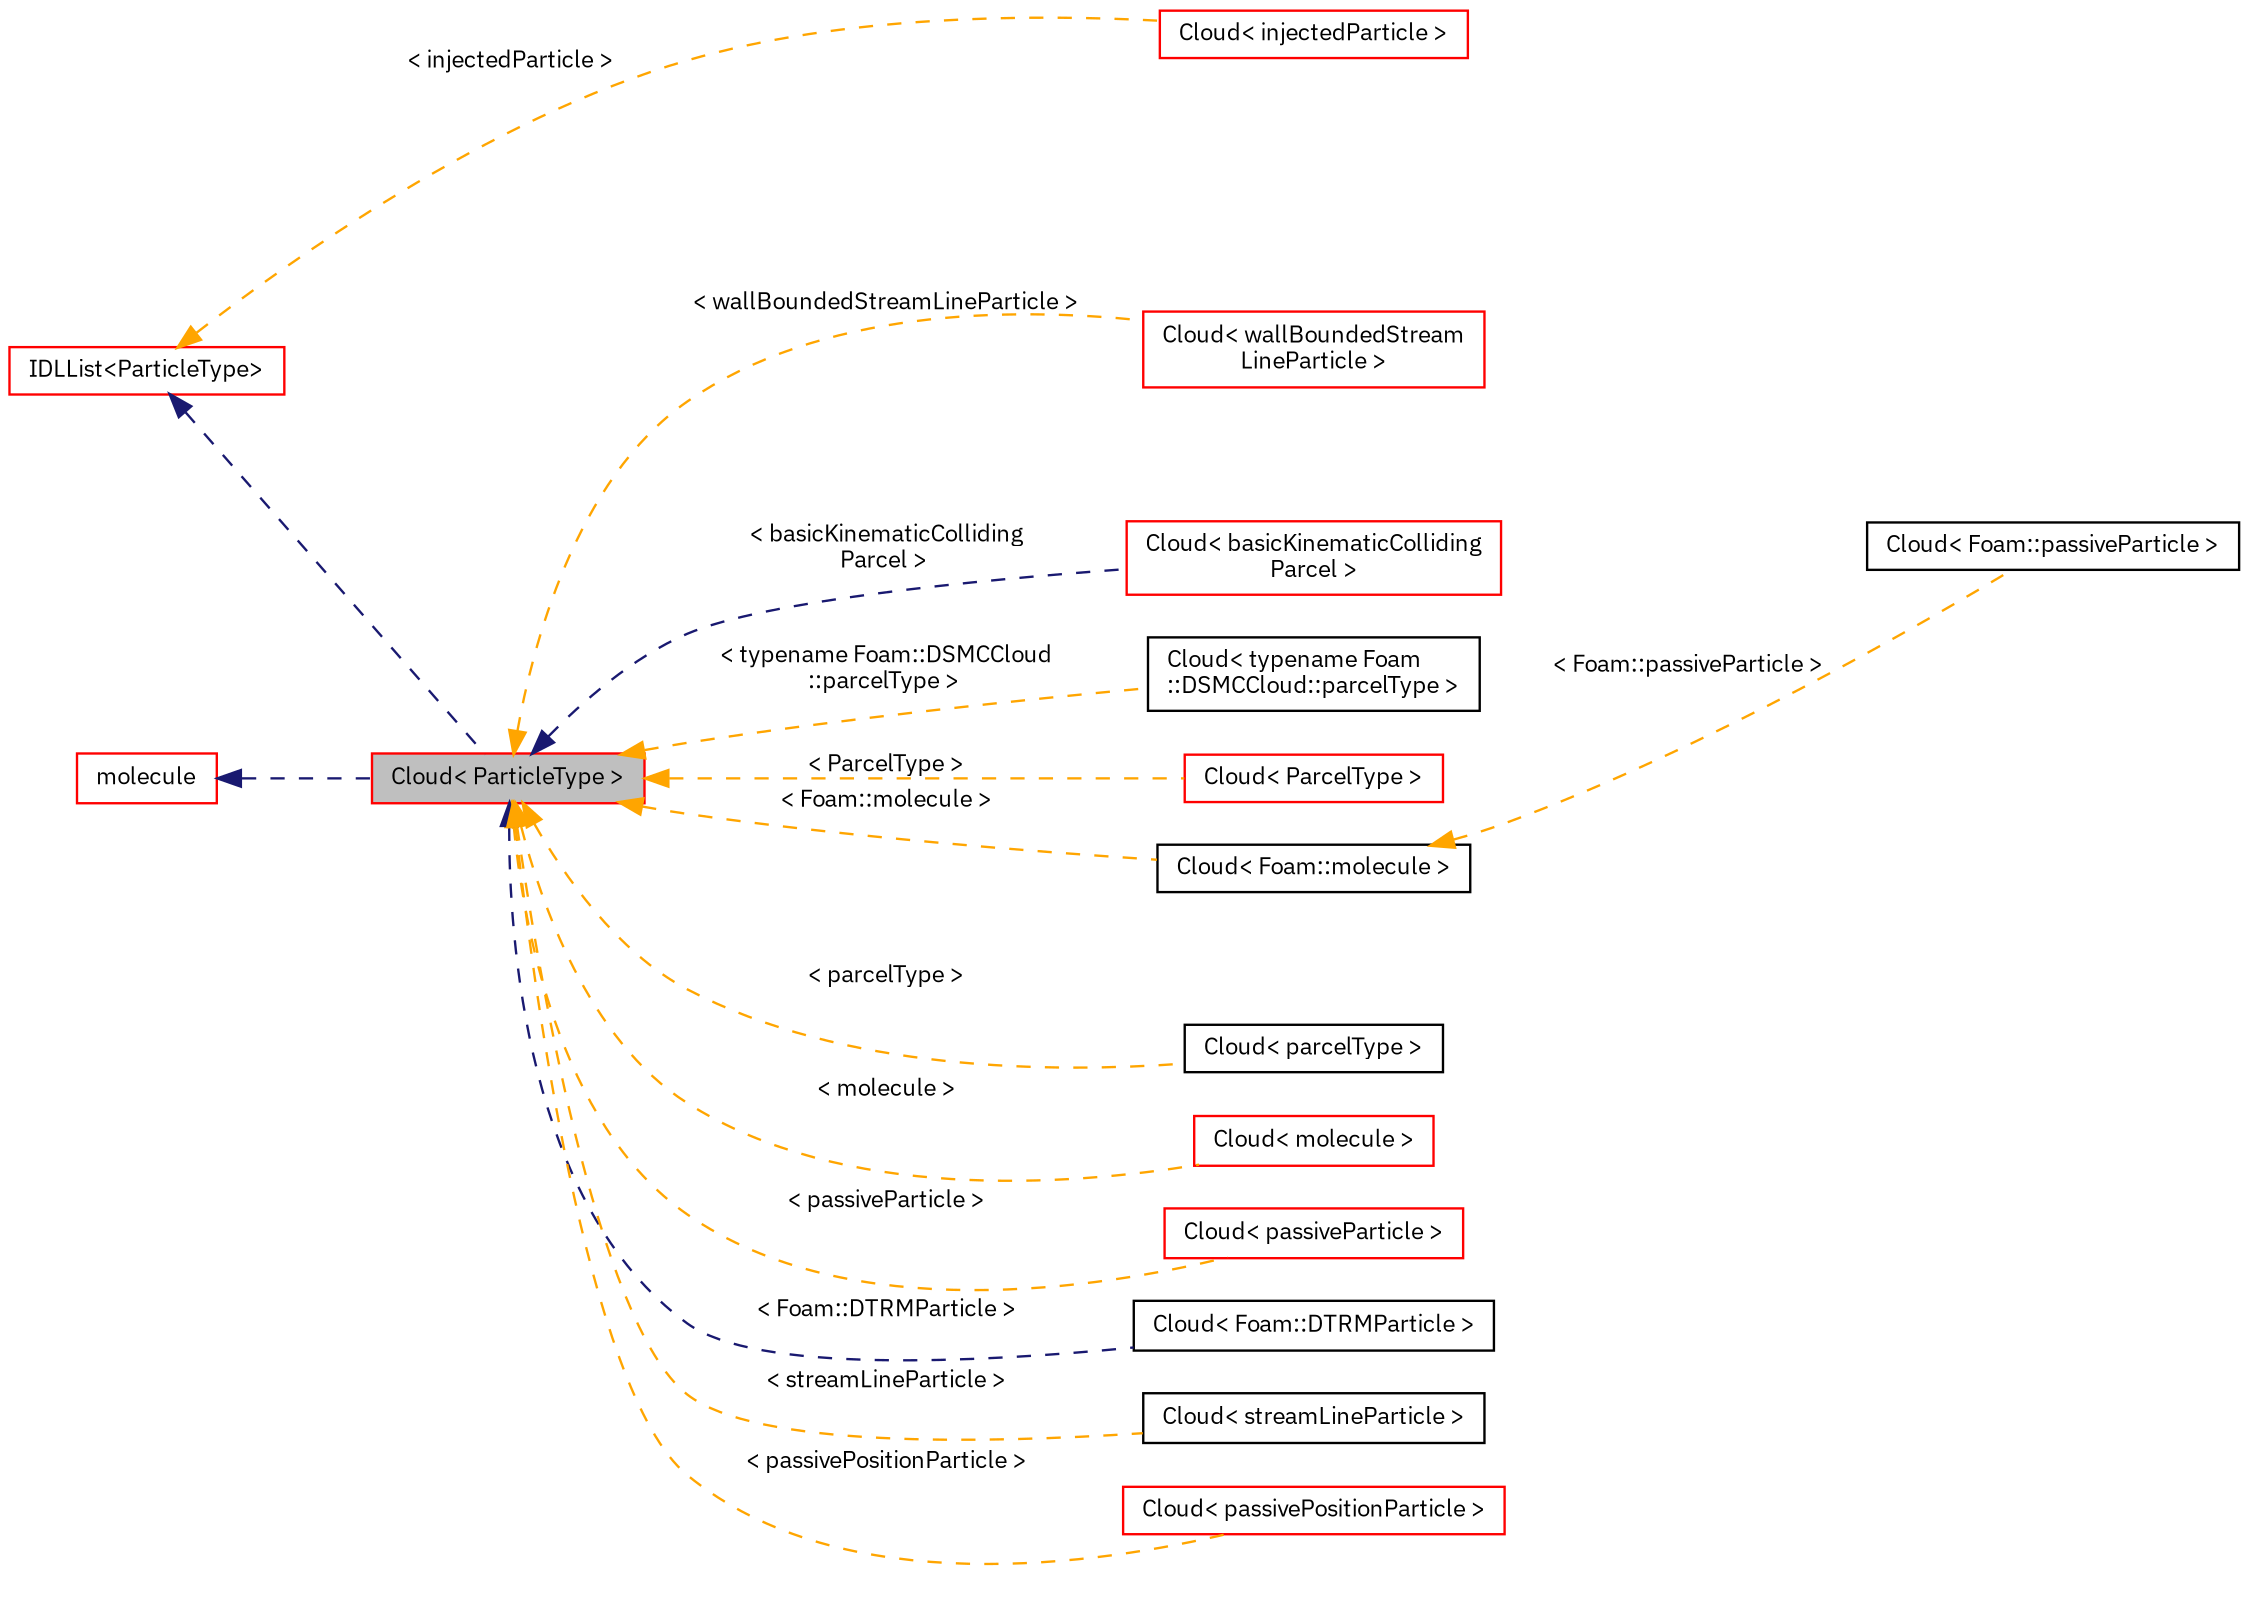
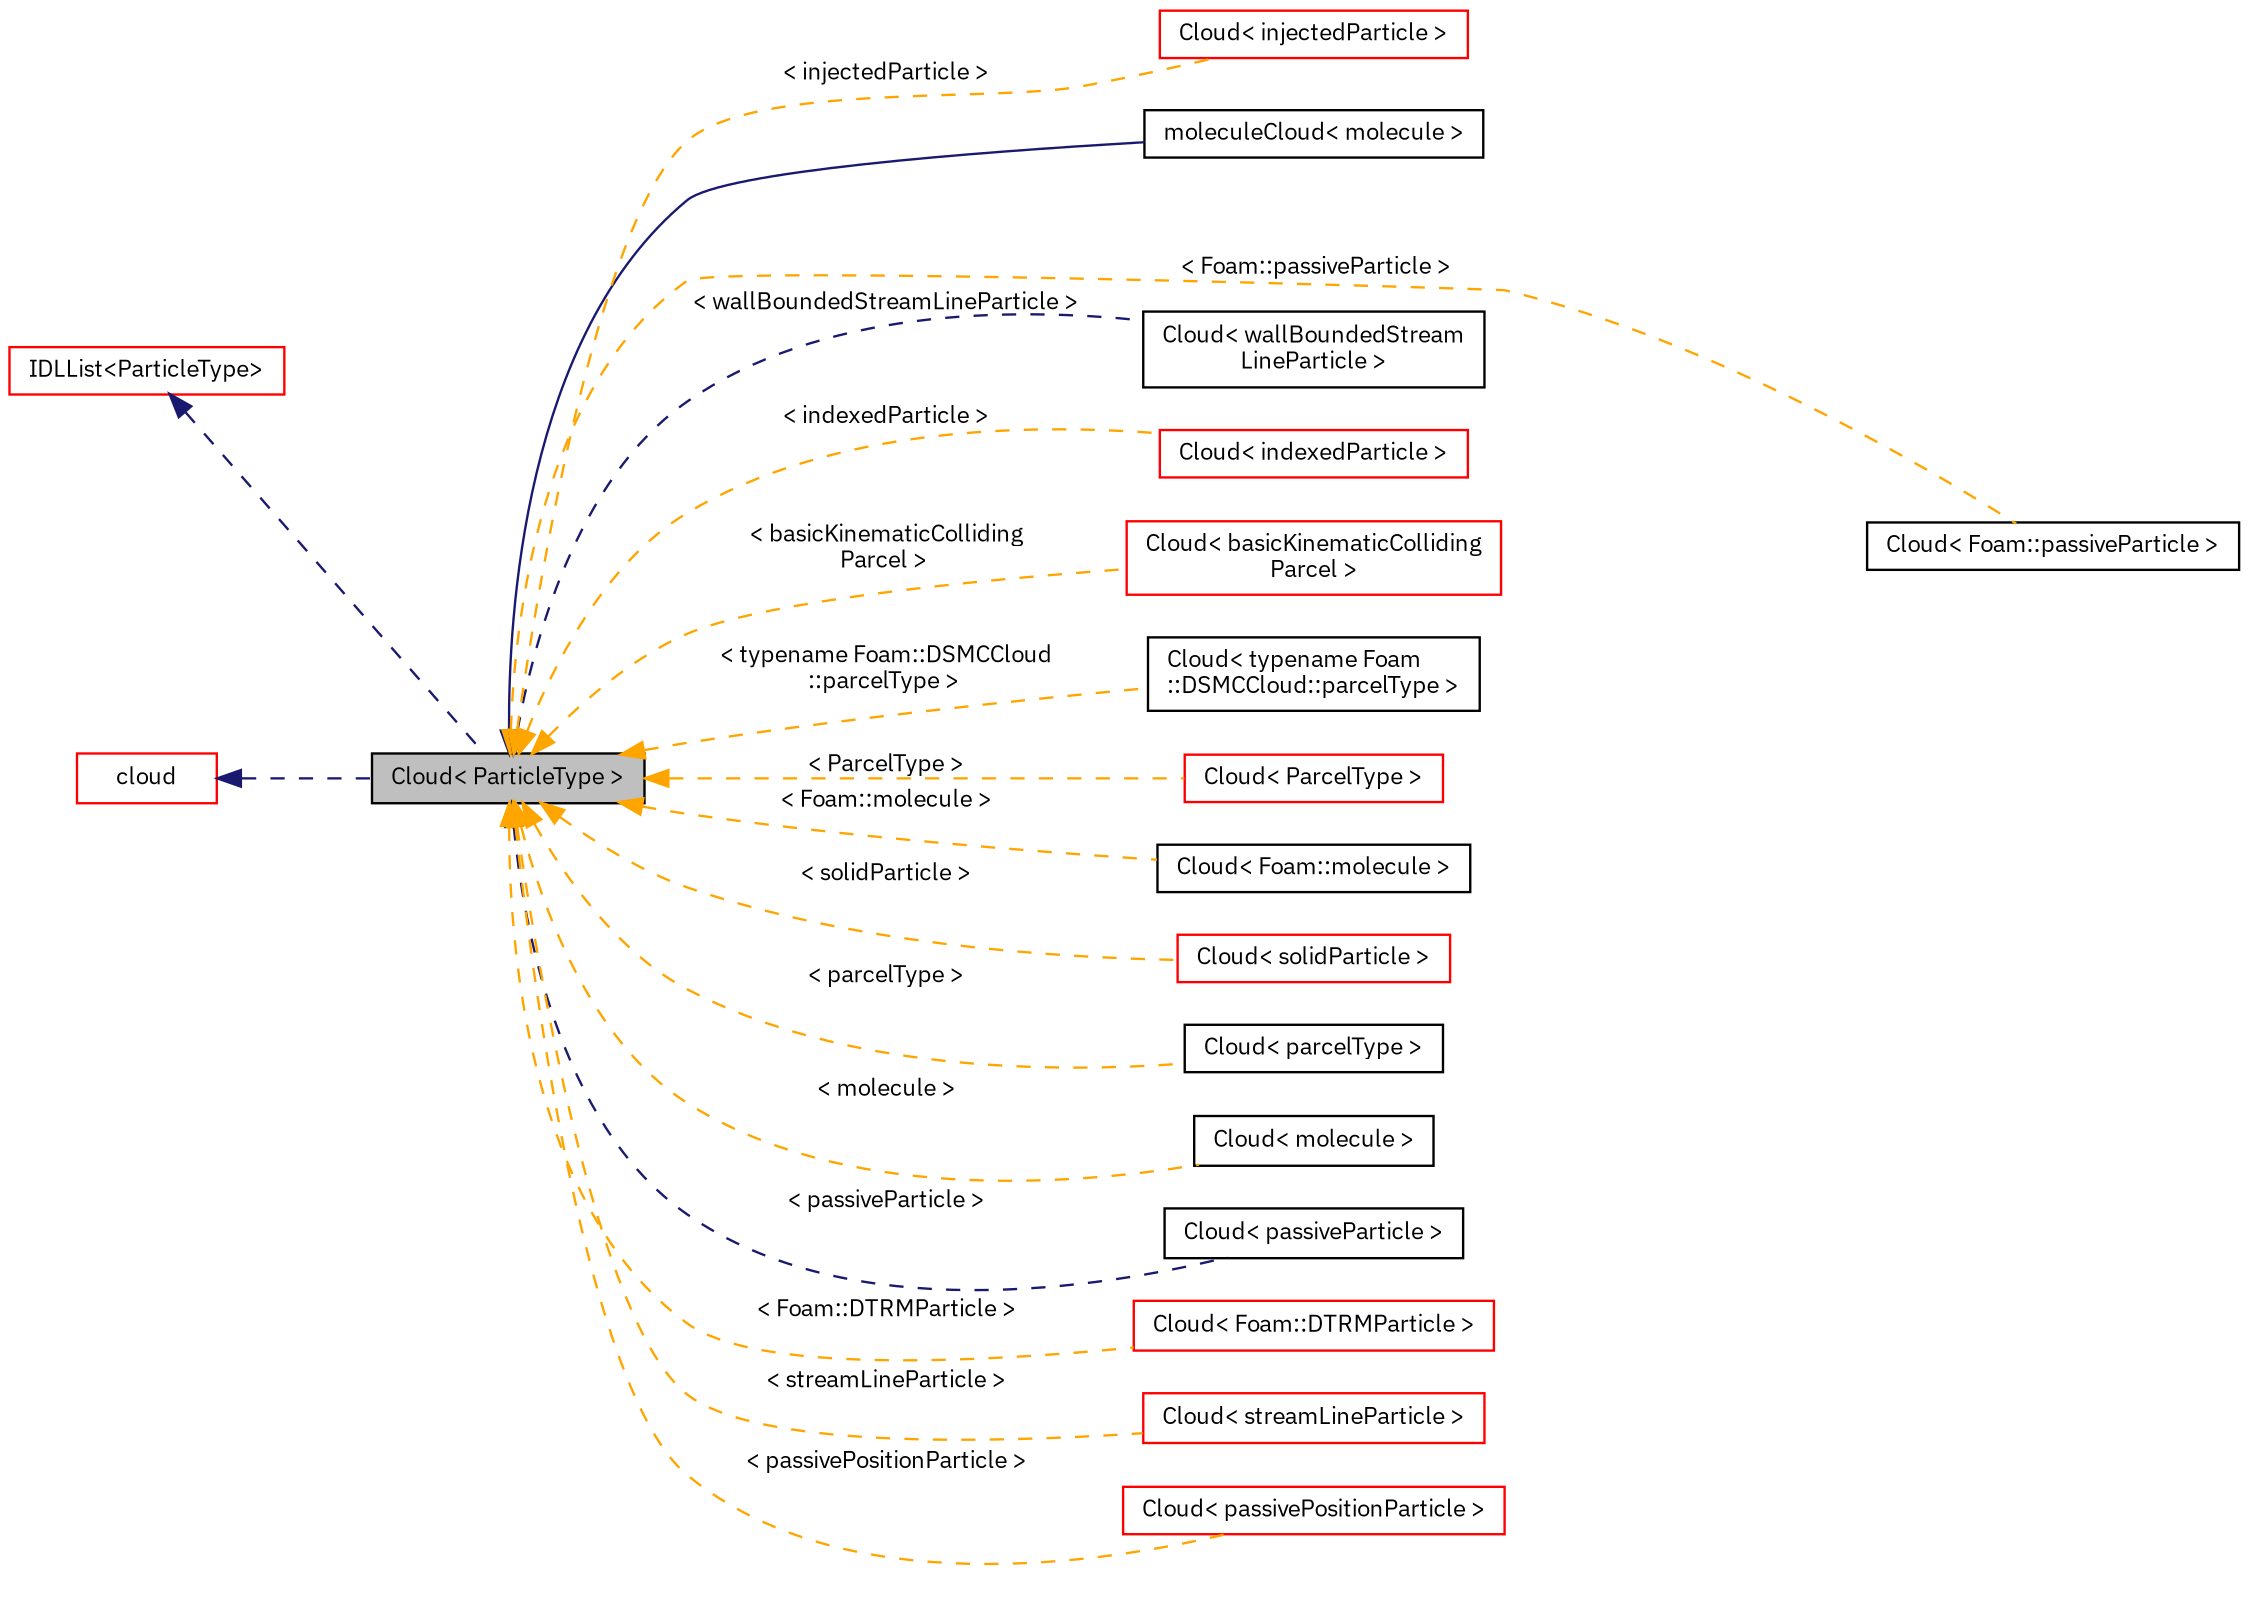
(645, 75) -> (664, 171)
none -> (1314, 134)
(1314, 349) -> (1314, 349)
(727, 378) -> (727, 378)
none -> (1314, 454)
(819, 602) -> (819, 602)
(1741, 719) -> (1129, 280)
(147, 778) -> (147, 778)
(508, 778) -> (508, 778)
none -> (1314, 958)
(1314, 1141) -> (1314, 1141)
(1314, 1233) -> (1314, 1233)
(740, 1243) -> (740, 1243)
(653, 1292) -> (653, 1292)
(1314, 1326) -> (1314, 1326)
(1314, 1418) -> (1314, 1418)
